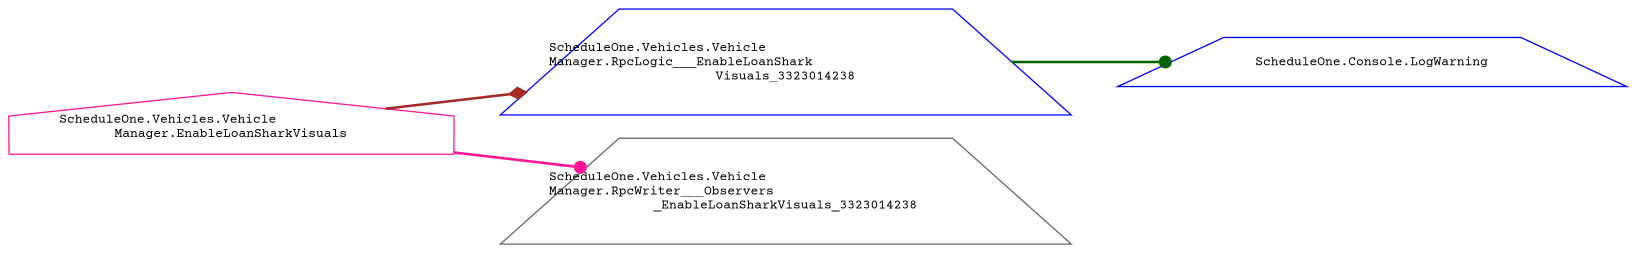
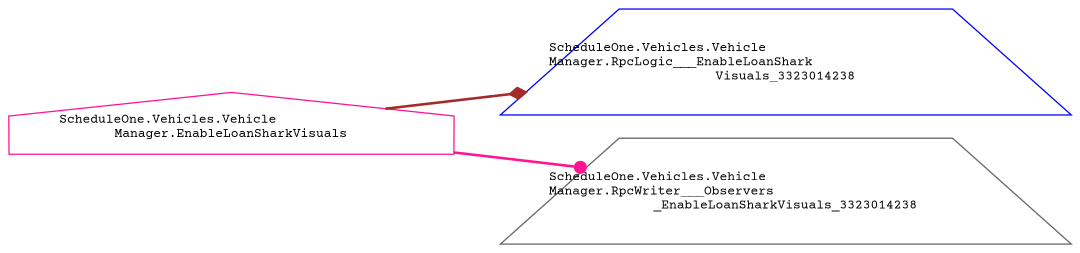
(1372, 62) -> none
